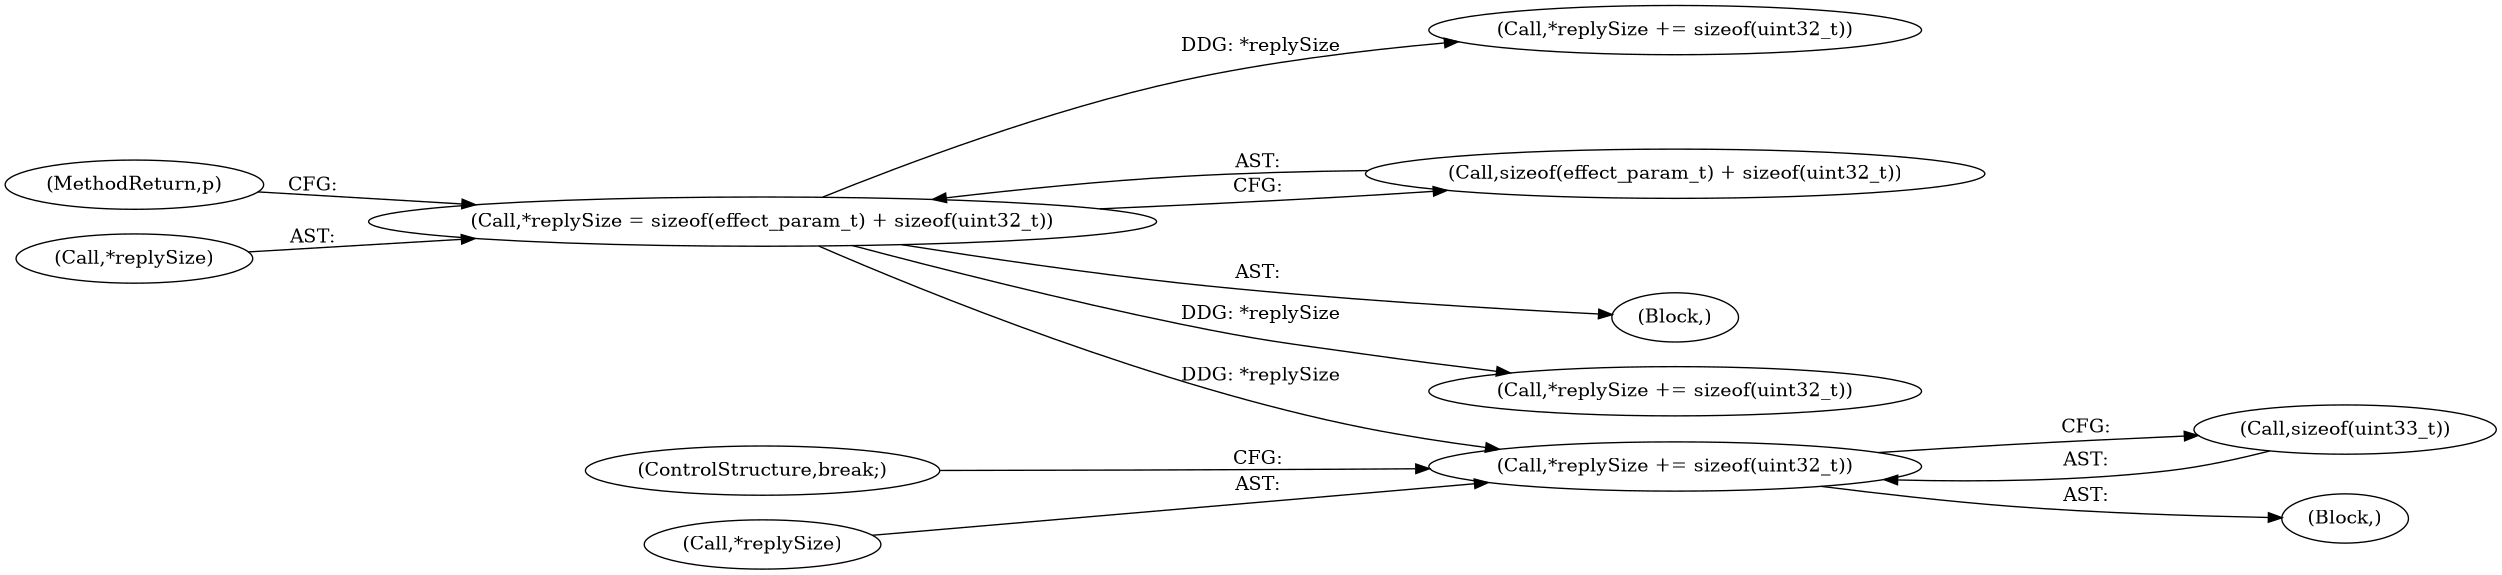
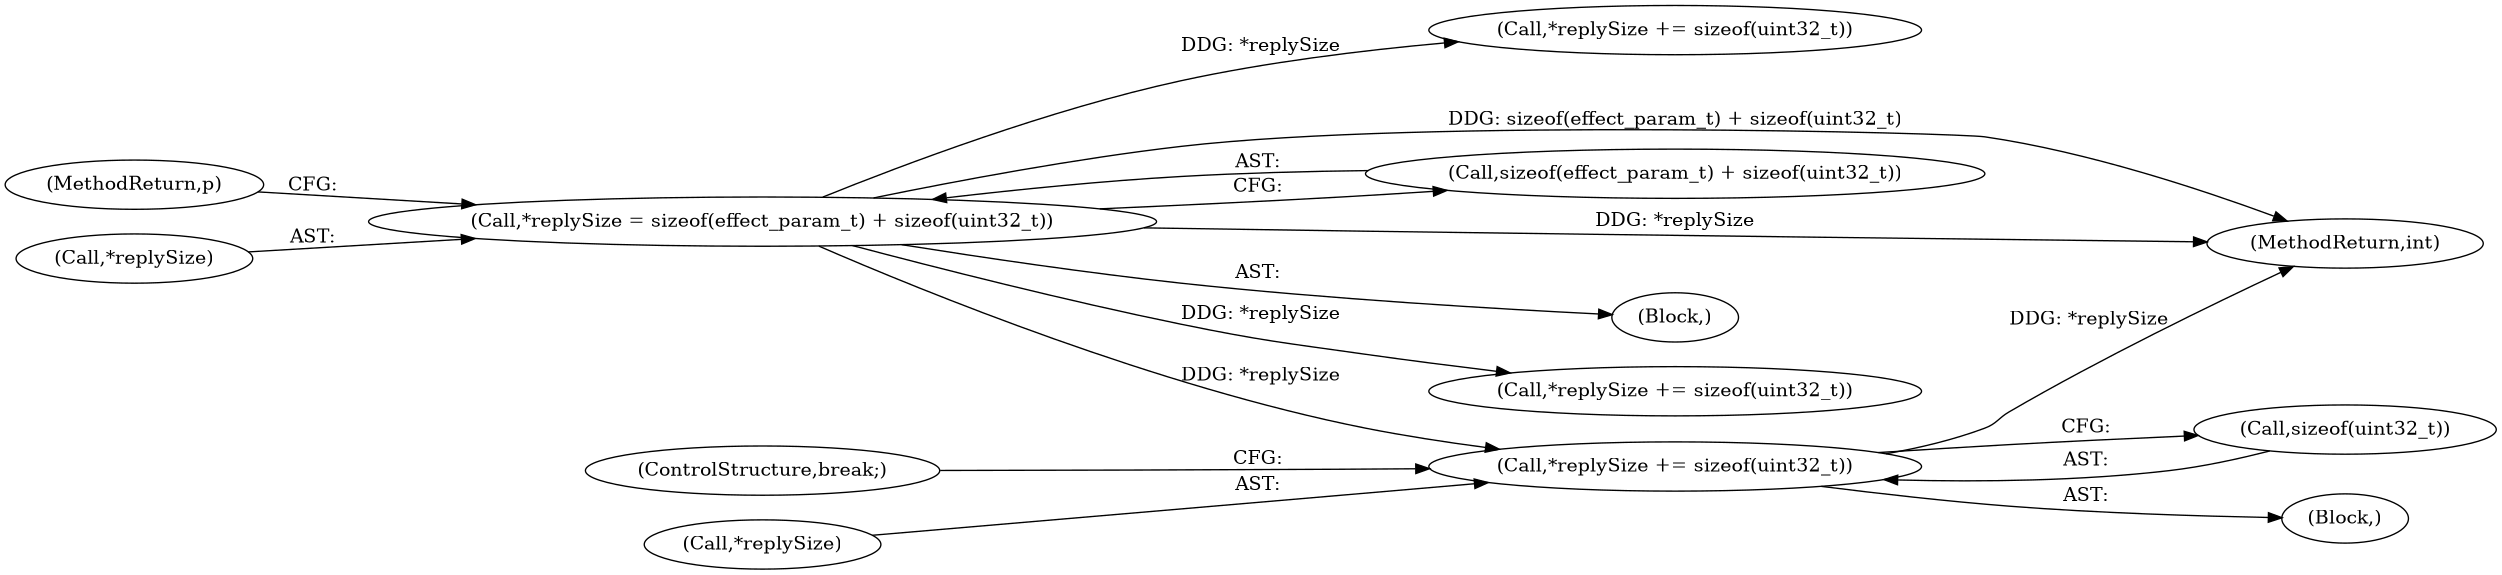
none -> (2345, 244)
(2345, 430) -> (2345, 430)
